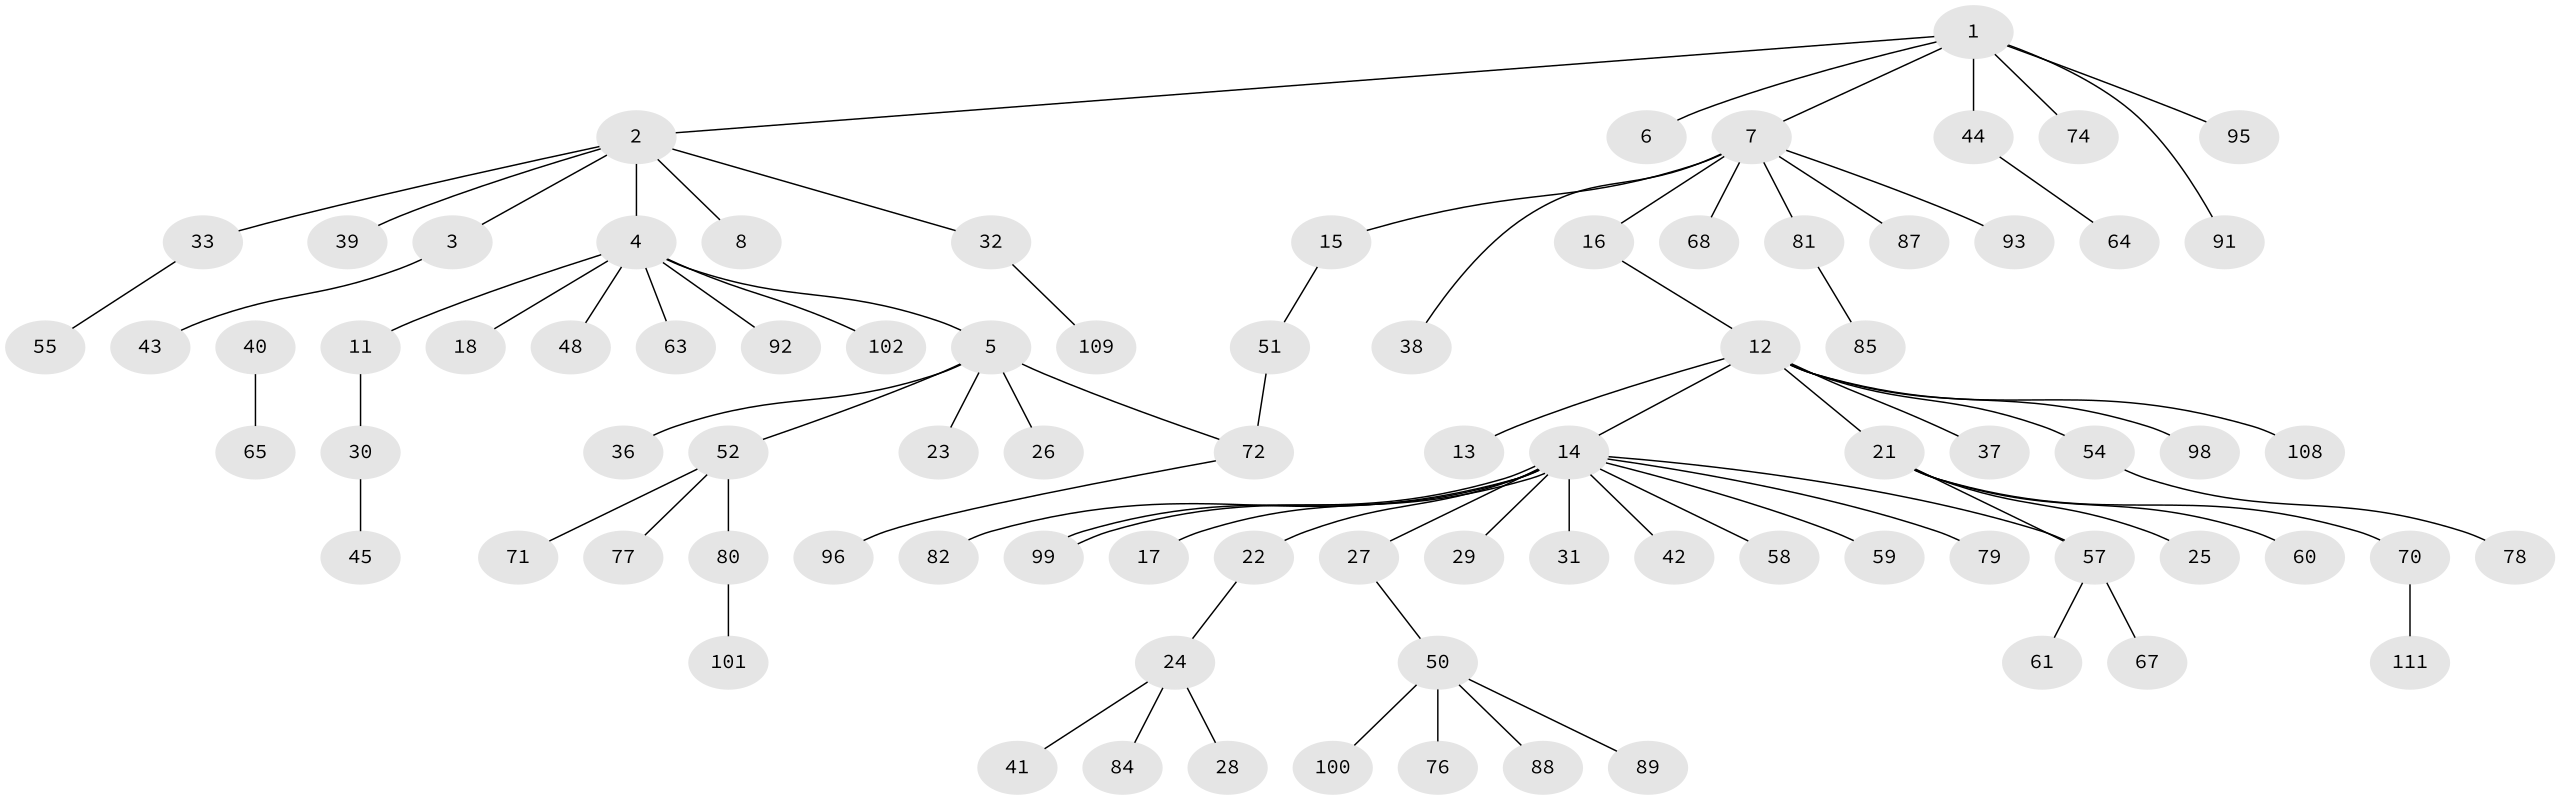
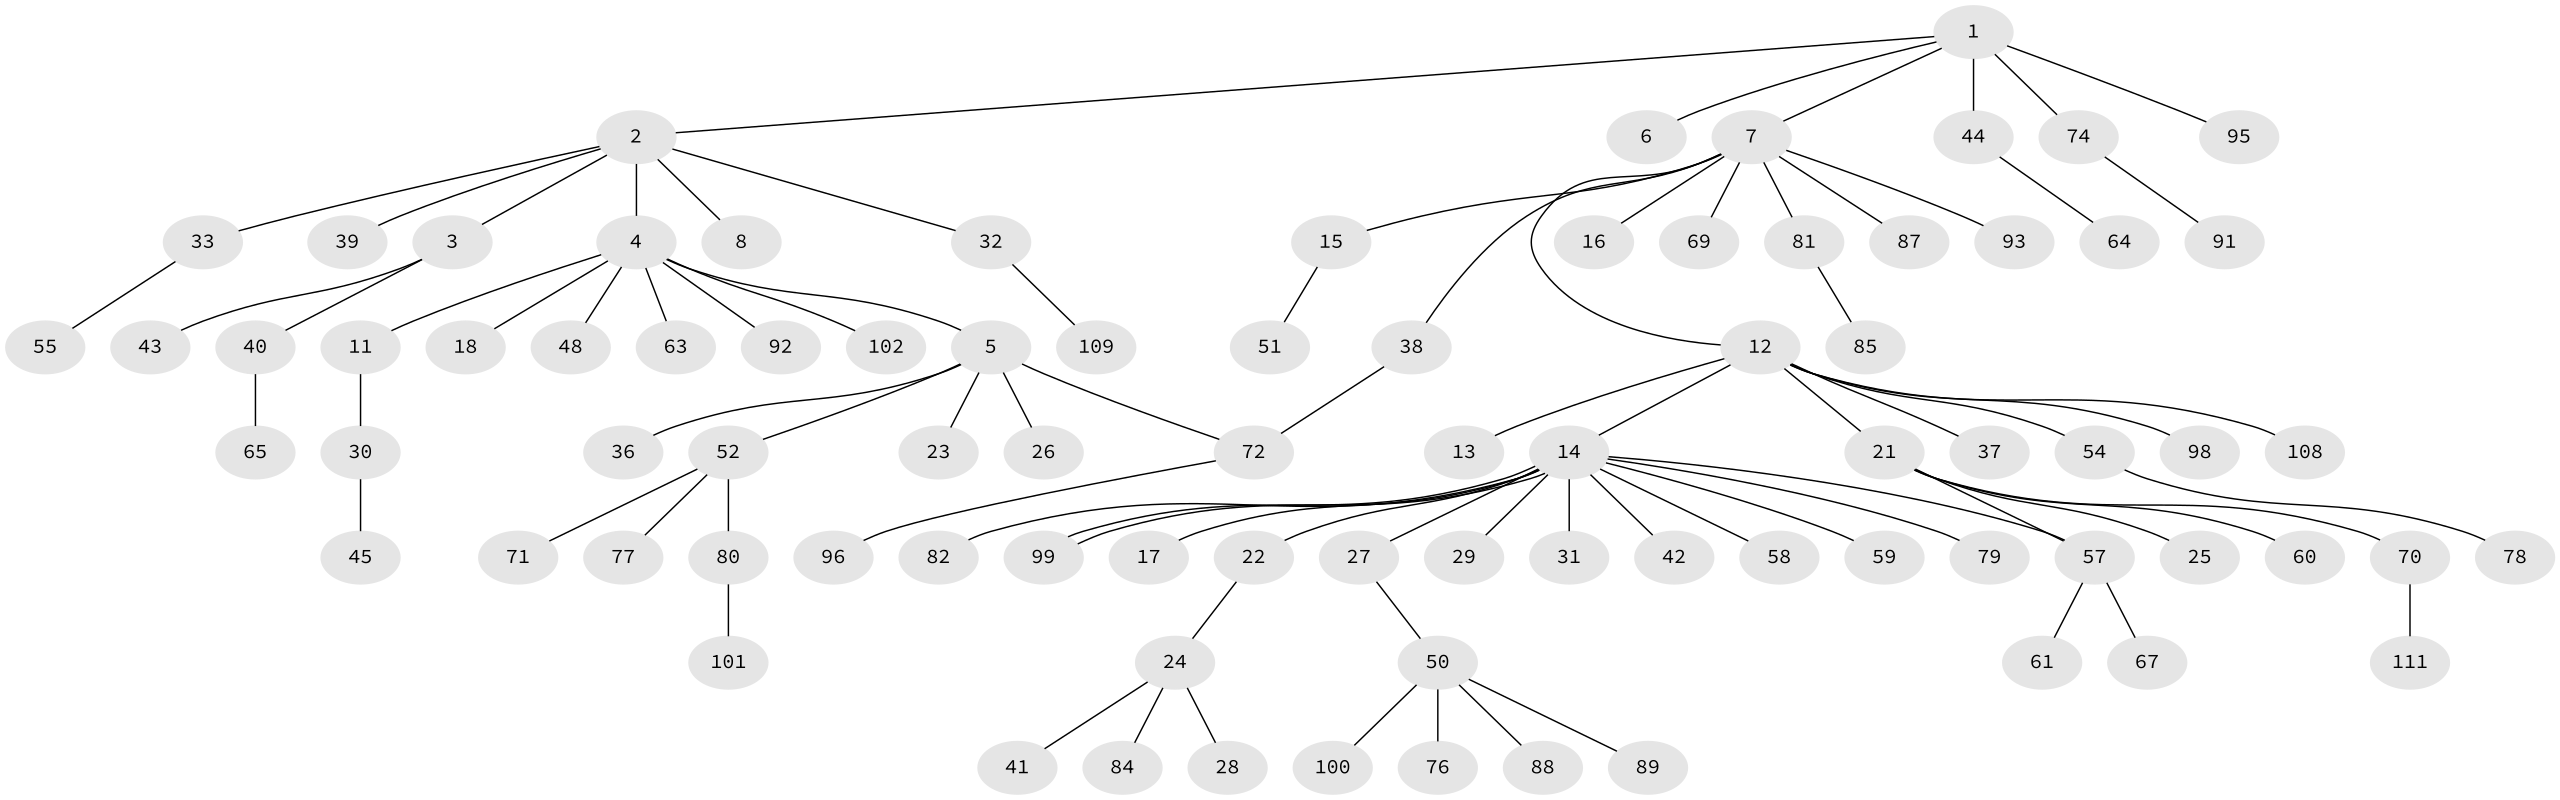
(2129, 109) -> (2151, 190)
(1699, 242) -> (1699, 242)
none -> (354, 295)
(1677, 295) -> (1532, 245)
(1262, 400) -> (1333, 400)
